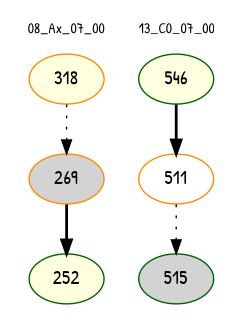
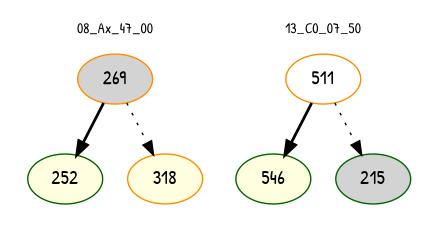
(67, 30) -> (115, 30)
(177, 30) -> (323, 30)
(67, 122) -> (137, 123)
(176, 122) -> (302, 123)
(176, 279) -> (373, 179)
